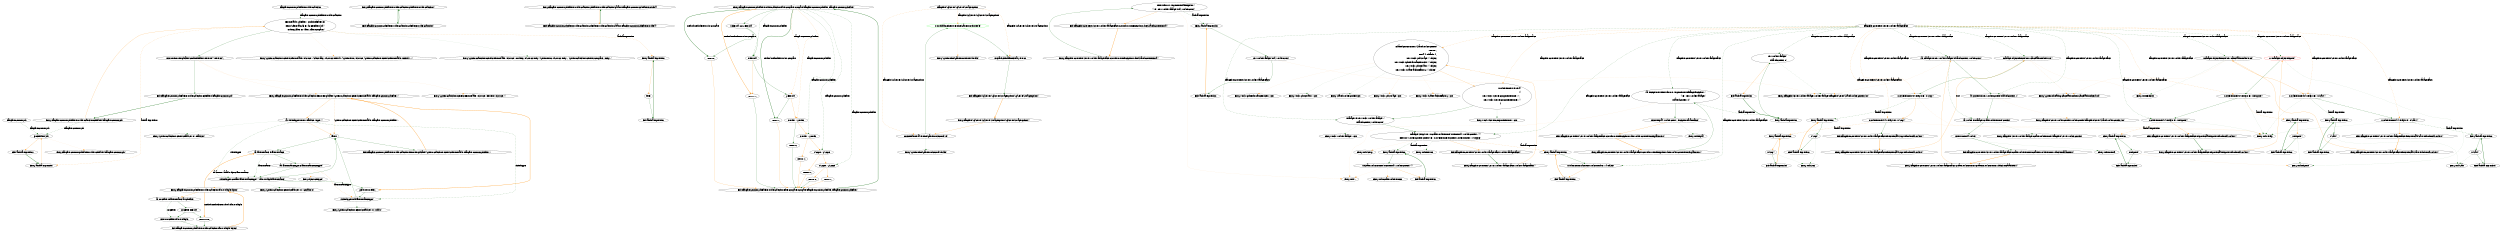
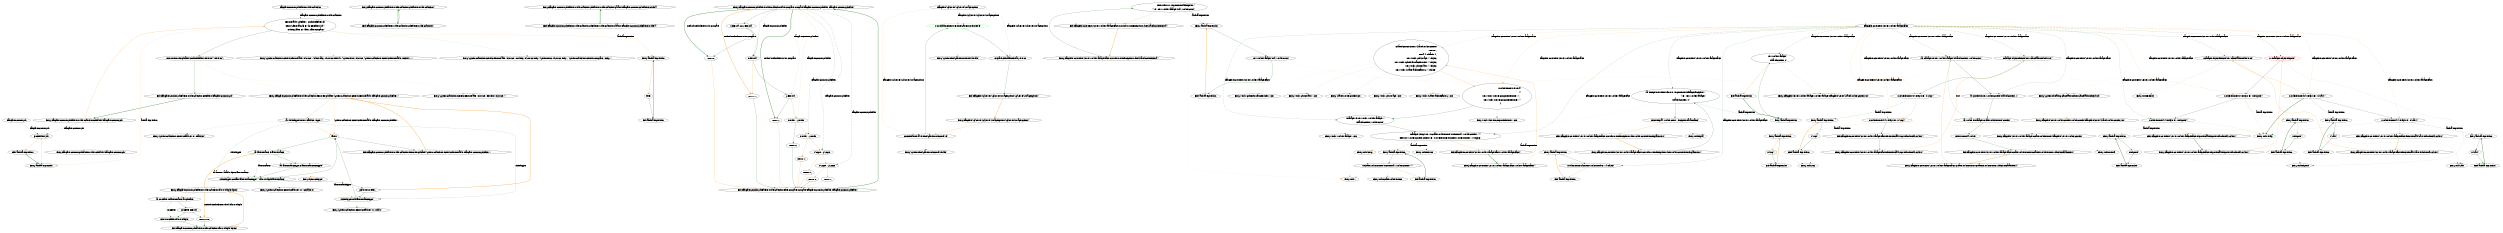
(2283, 113) -> (2283, 113)
